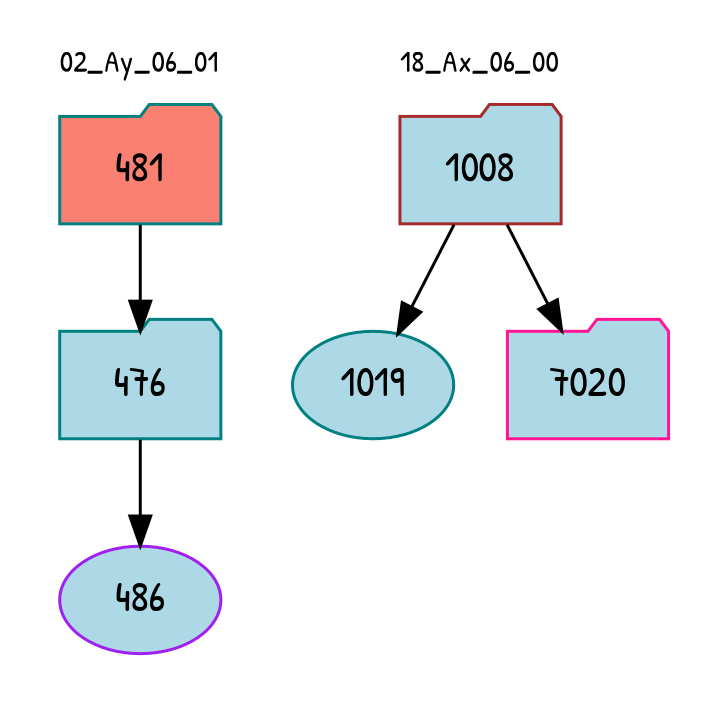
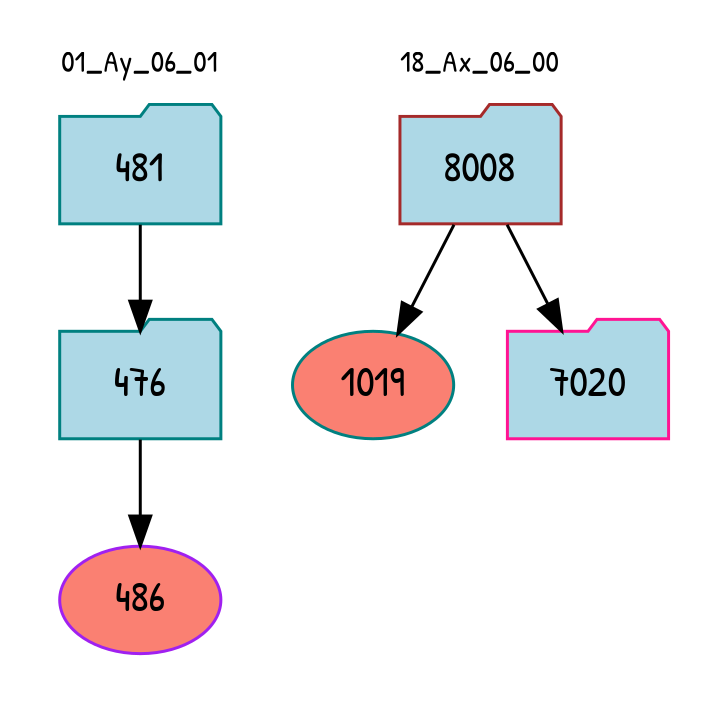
(140, 64) -> (140, 64)
(140, 170) -> (140, 170)
(481, 170) -> (481, 170)
(373, 385) -> (373, 385)
(140, 600) -> (140, 600)
